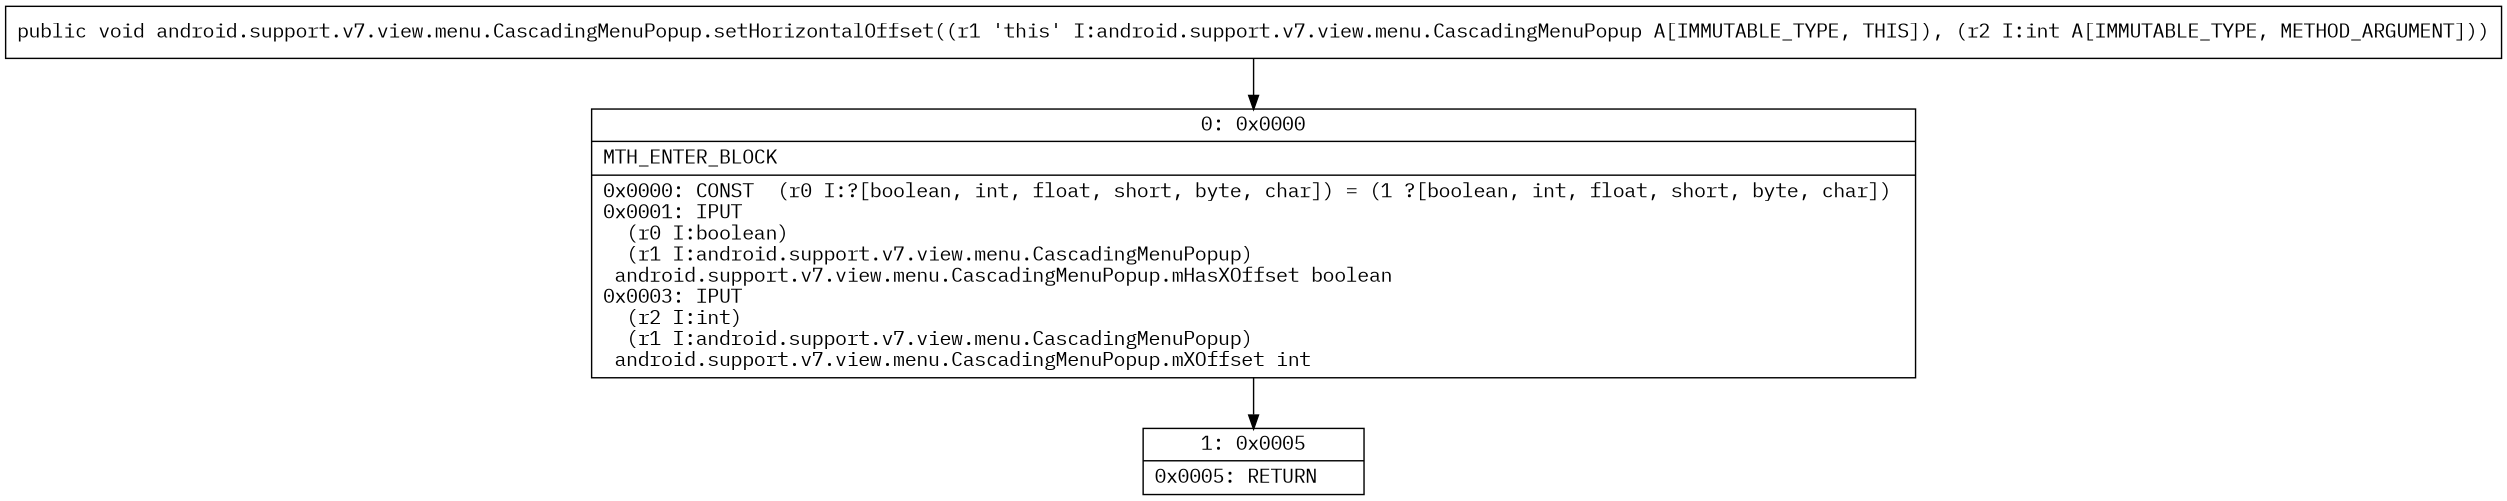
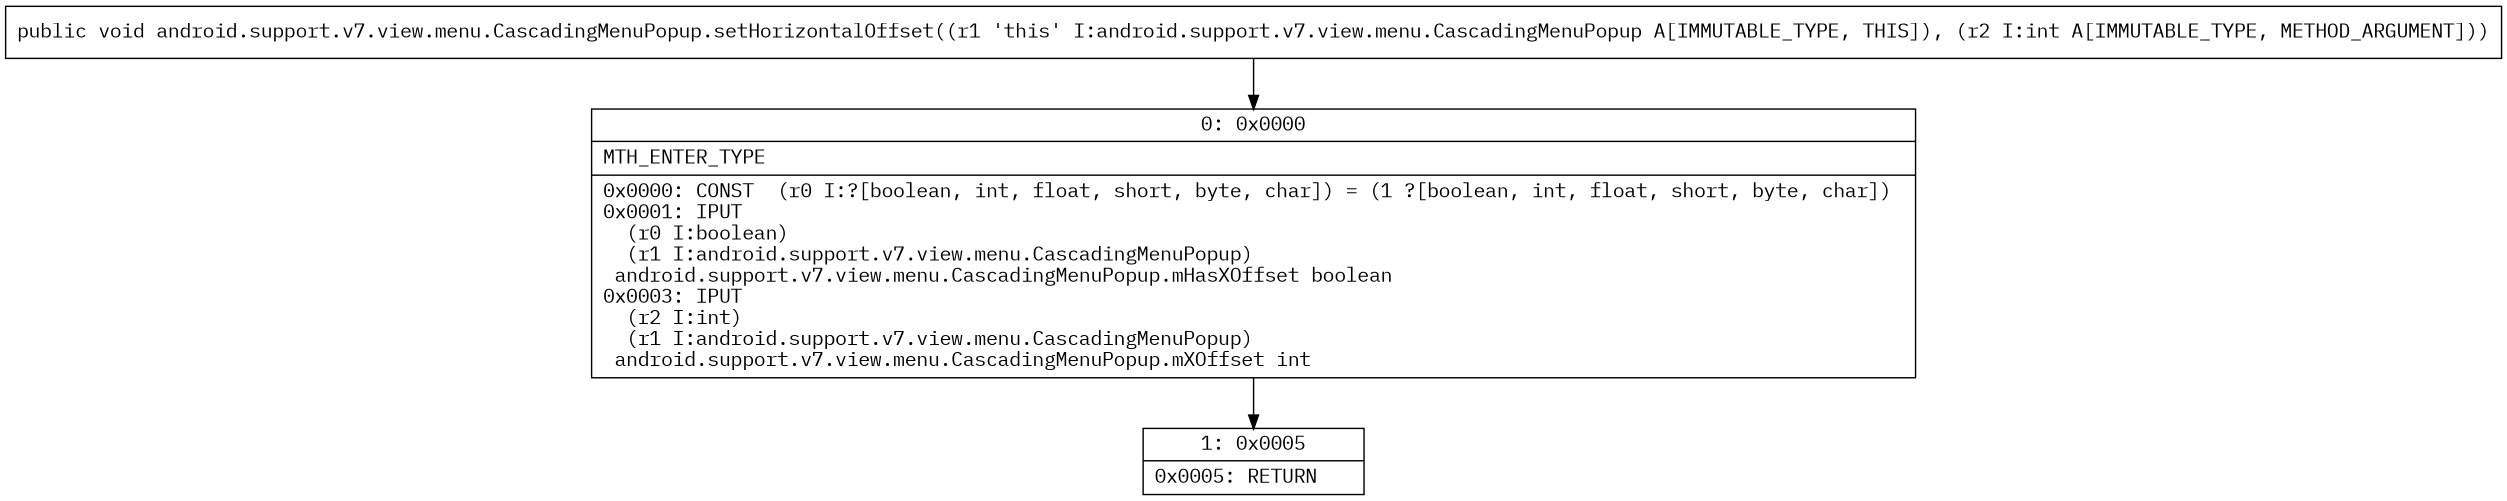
(690, 158) -> (684, 158)
